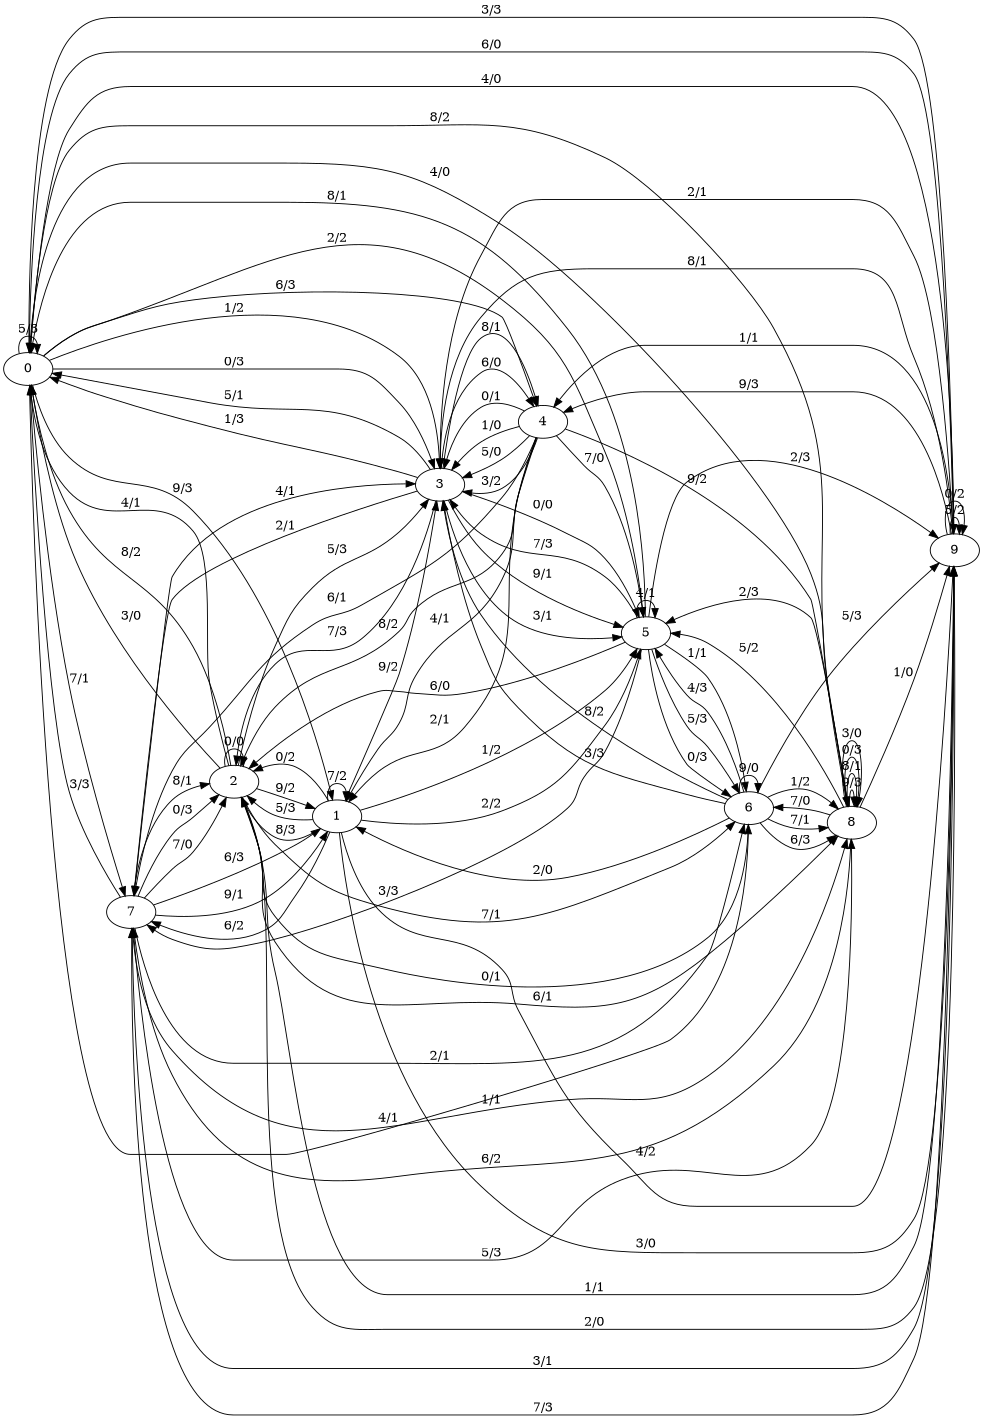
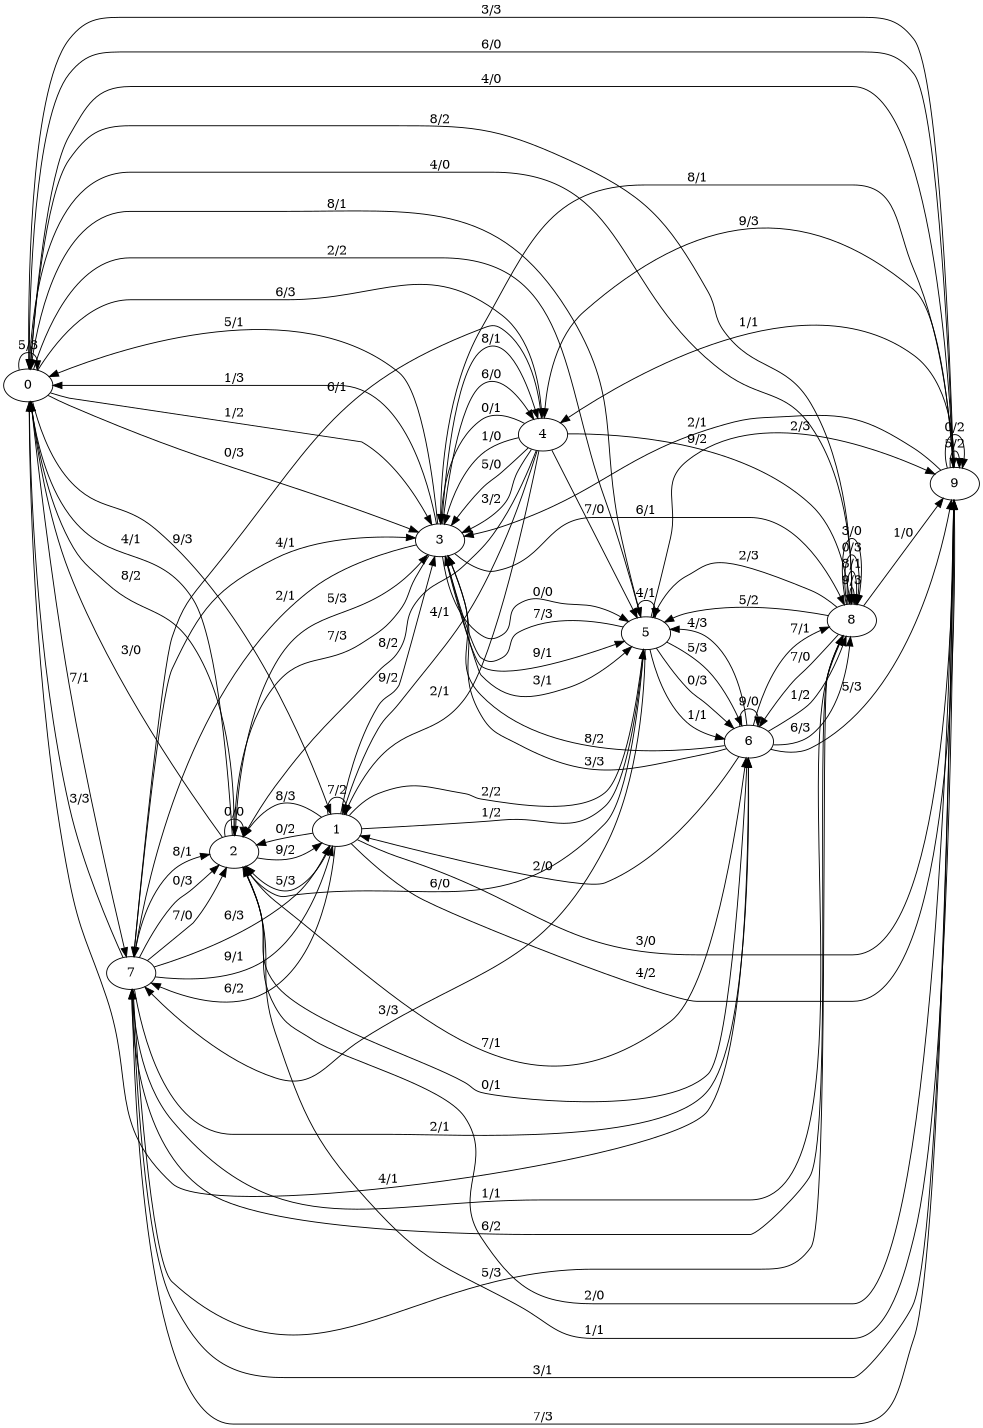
(495, 1003) -> (655, 518)
